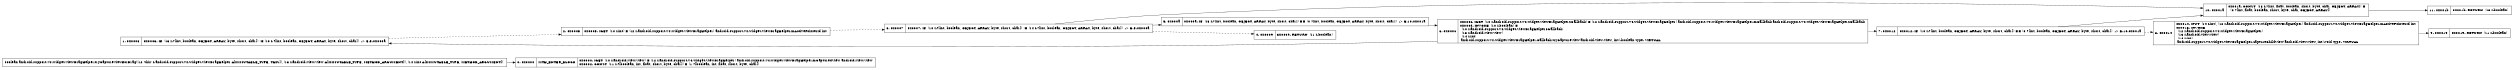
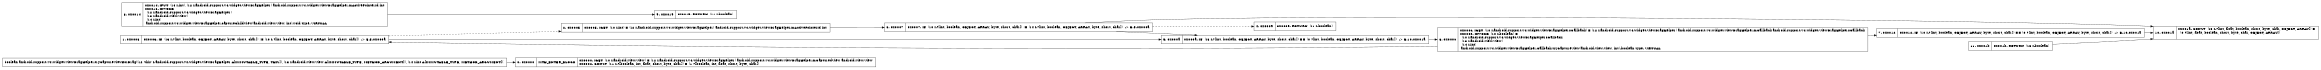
(2397, 10) -> (2102, 42)
(856, 30) -> (856, 28)
(2148, 32) -> none
none -> (774, 40)
